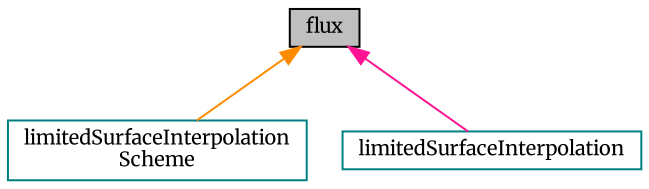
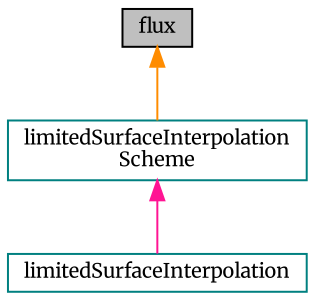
(417, 95) -> (157, 227)
